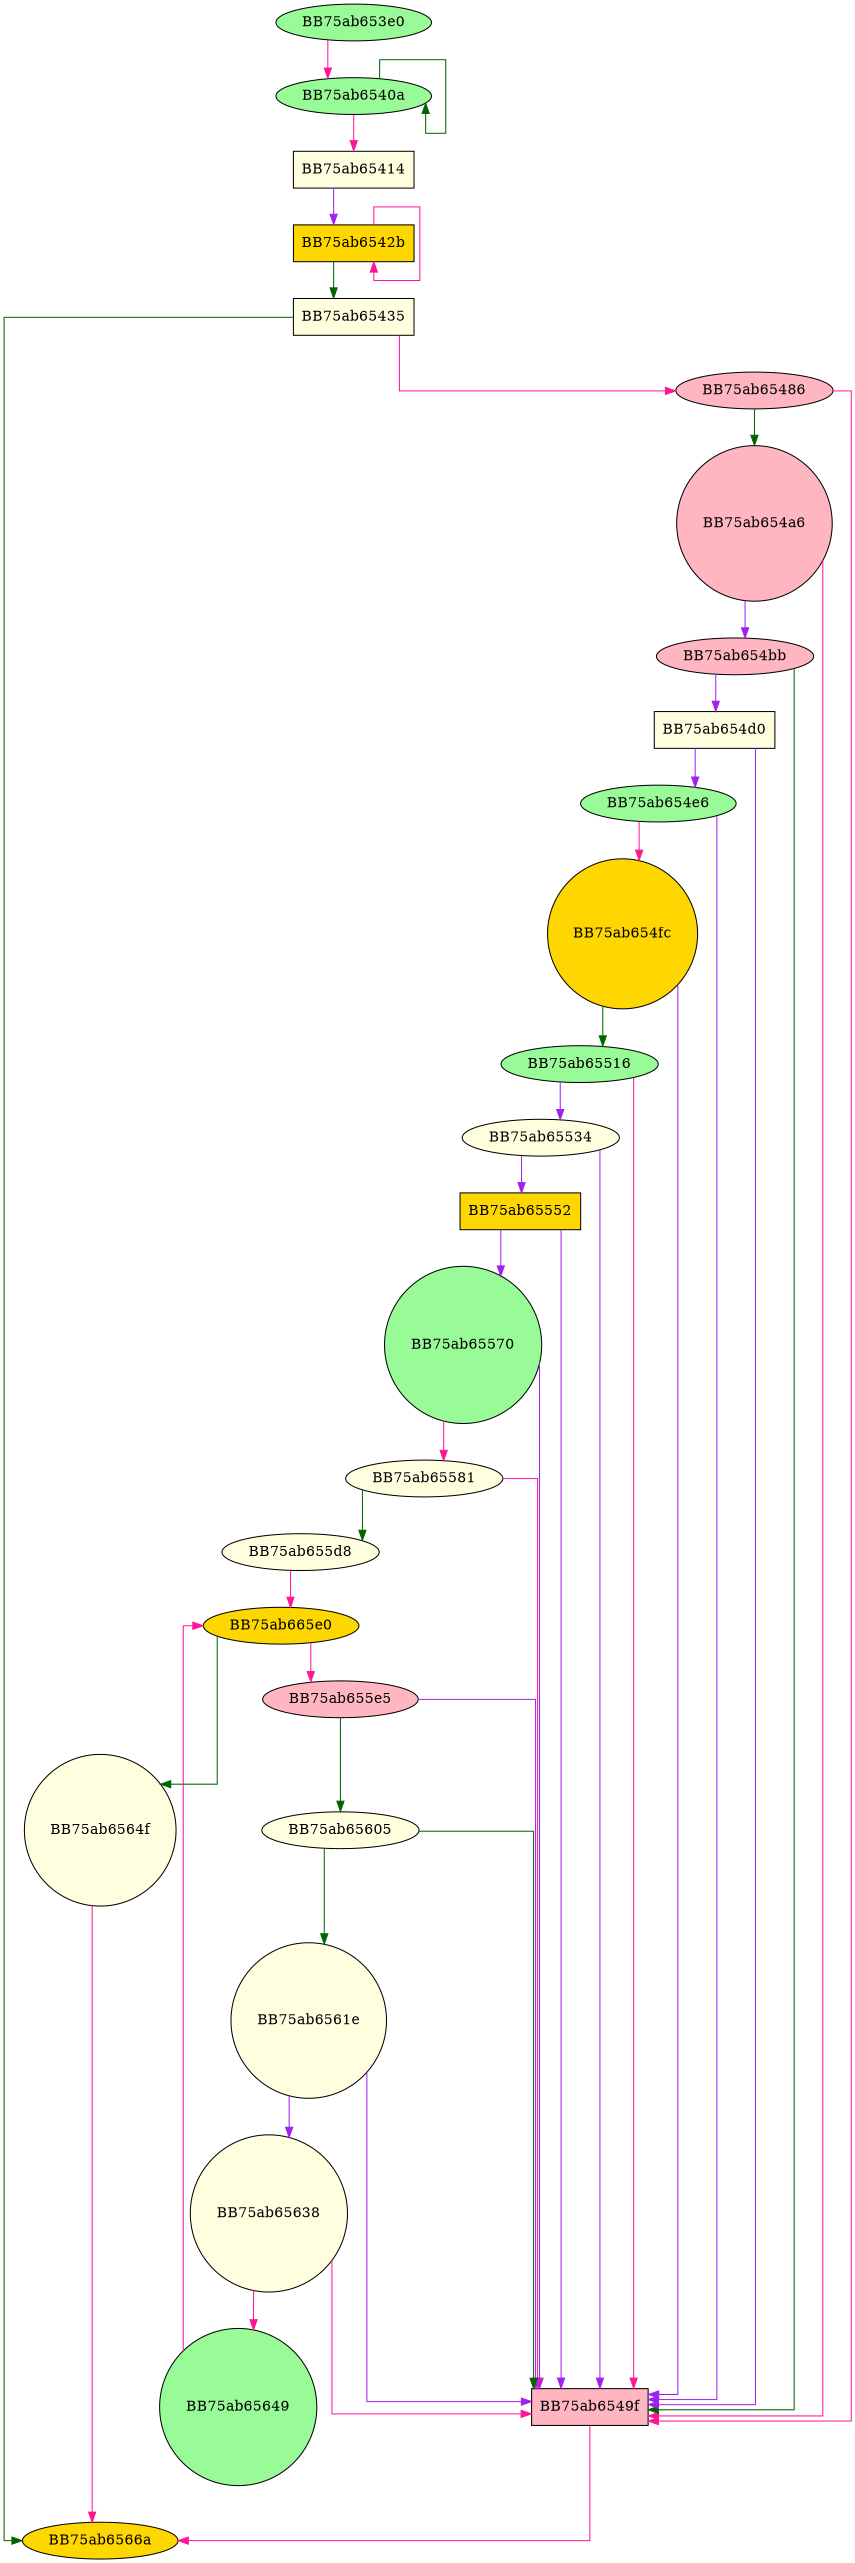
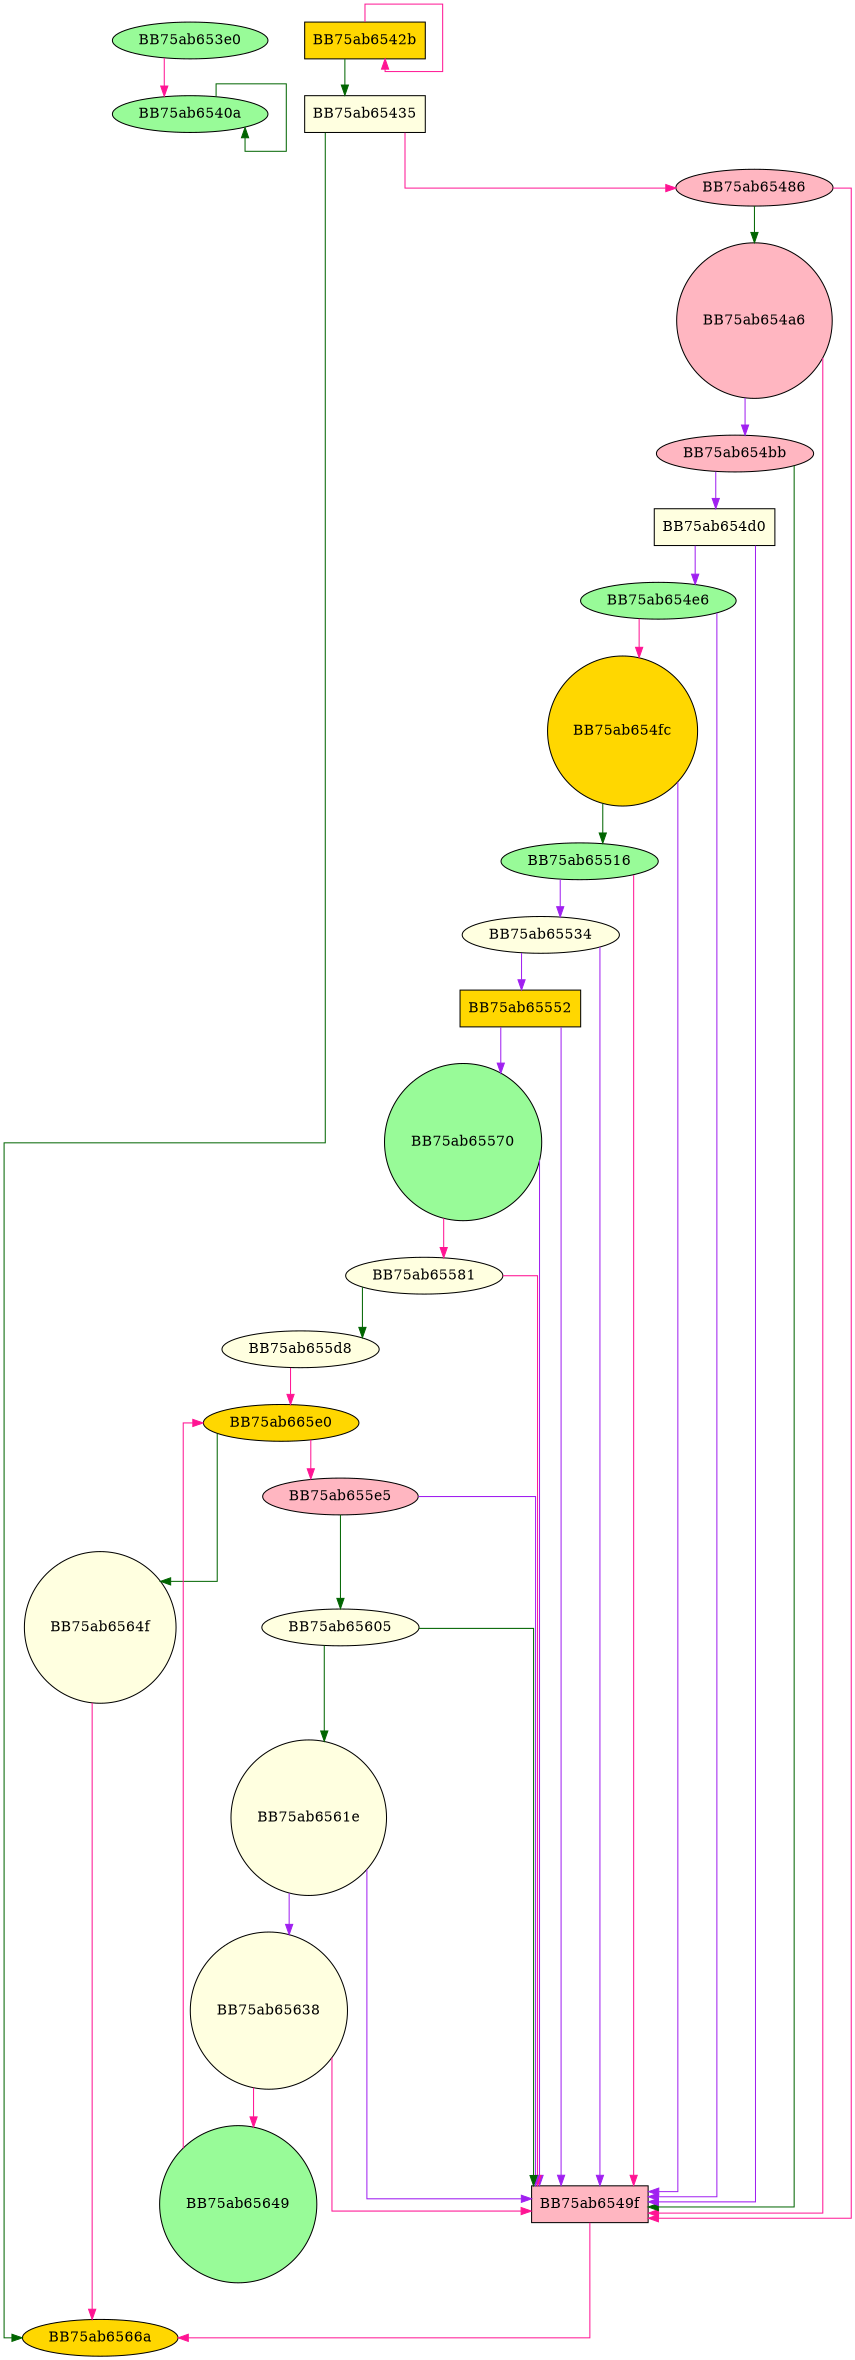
(354, 170) -> none
